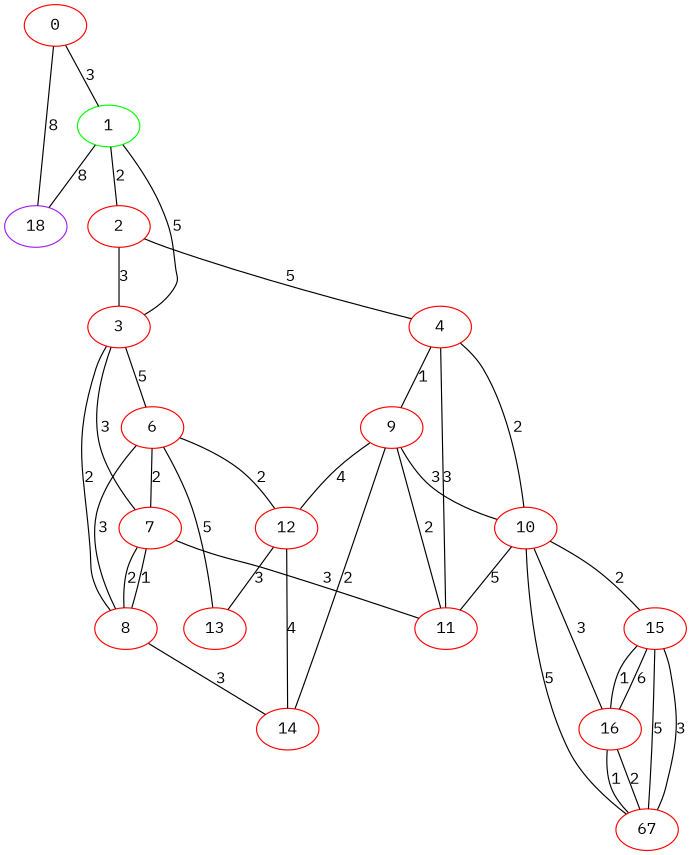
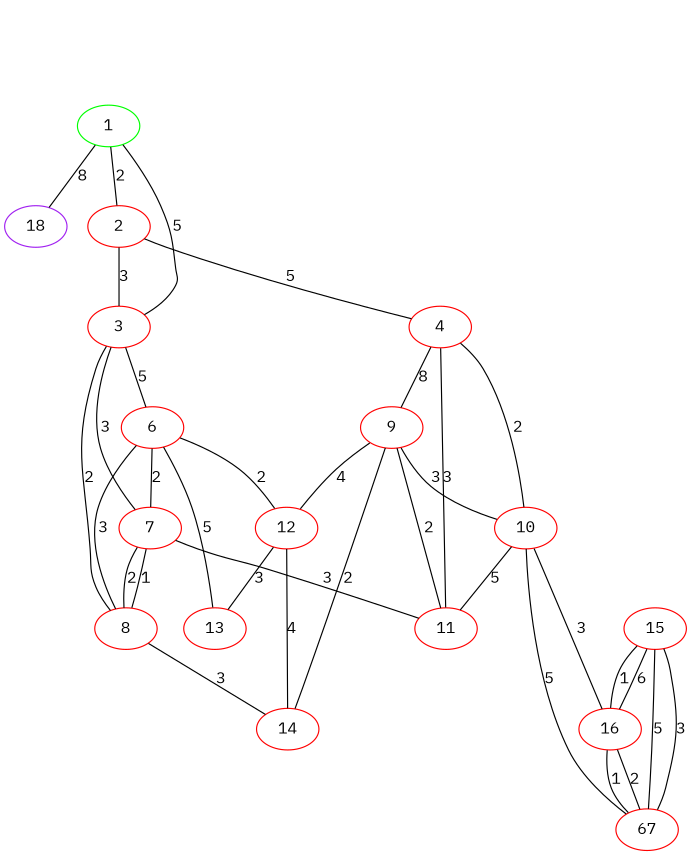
(55, 25) -> none
(424, 377) -> (424, 377)
(598, 571) -> none
